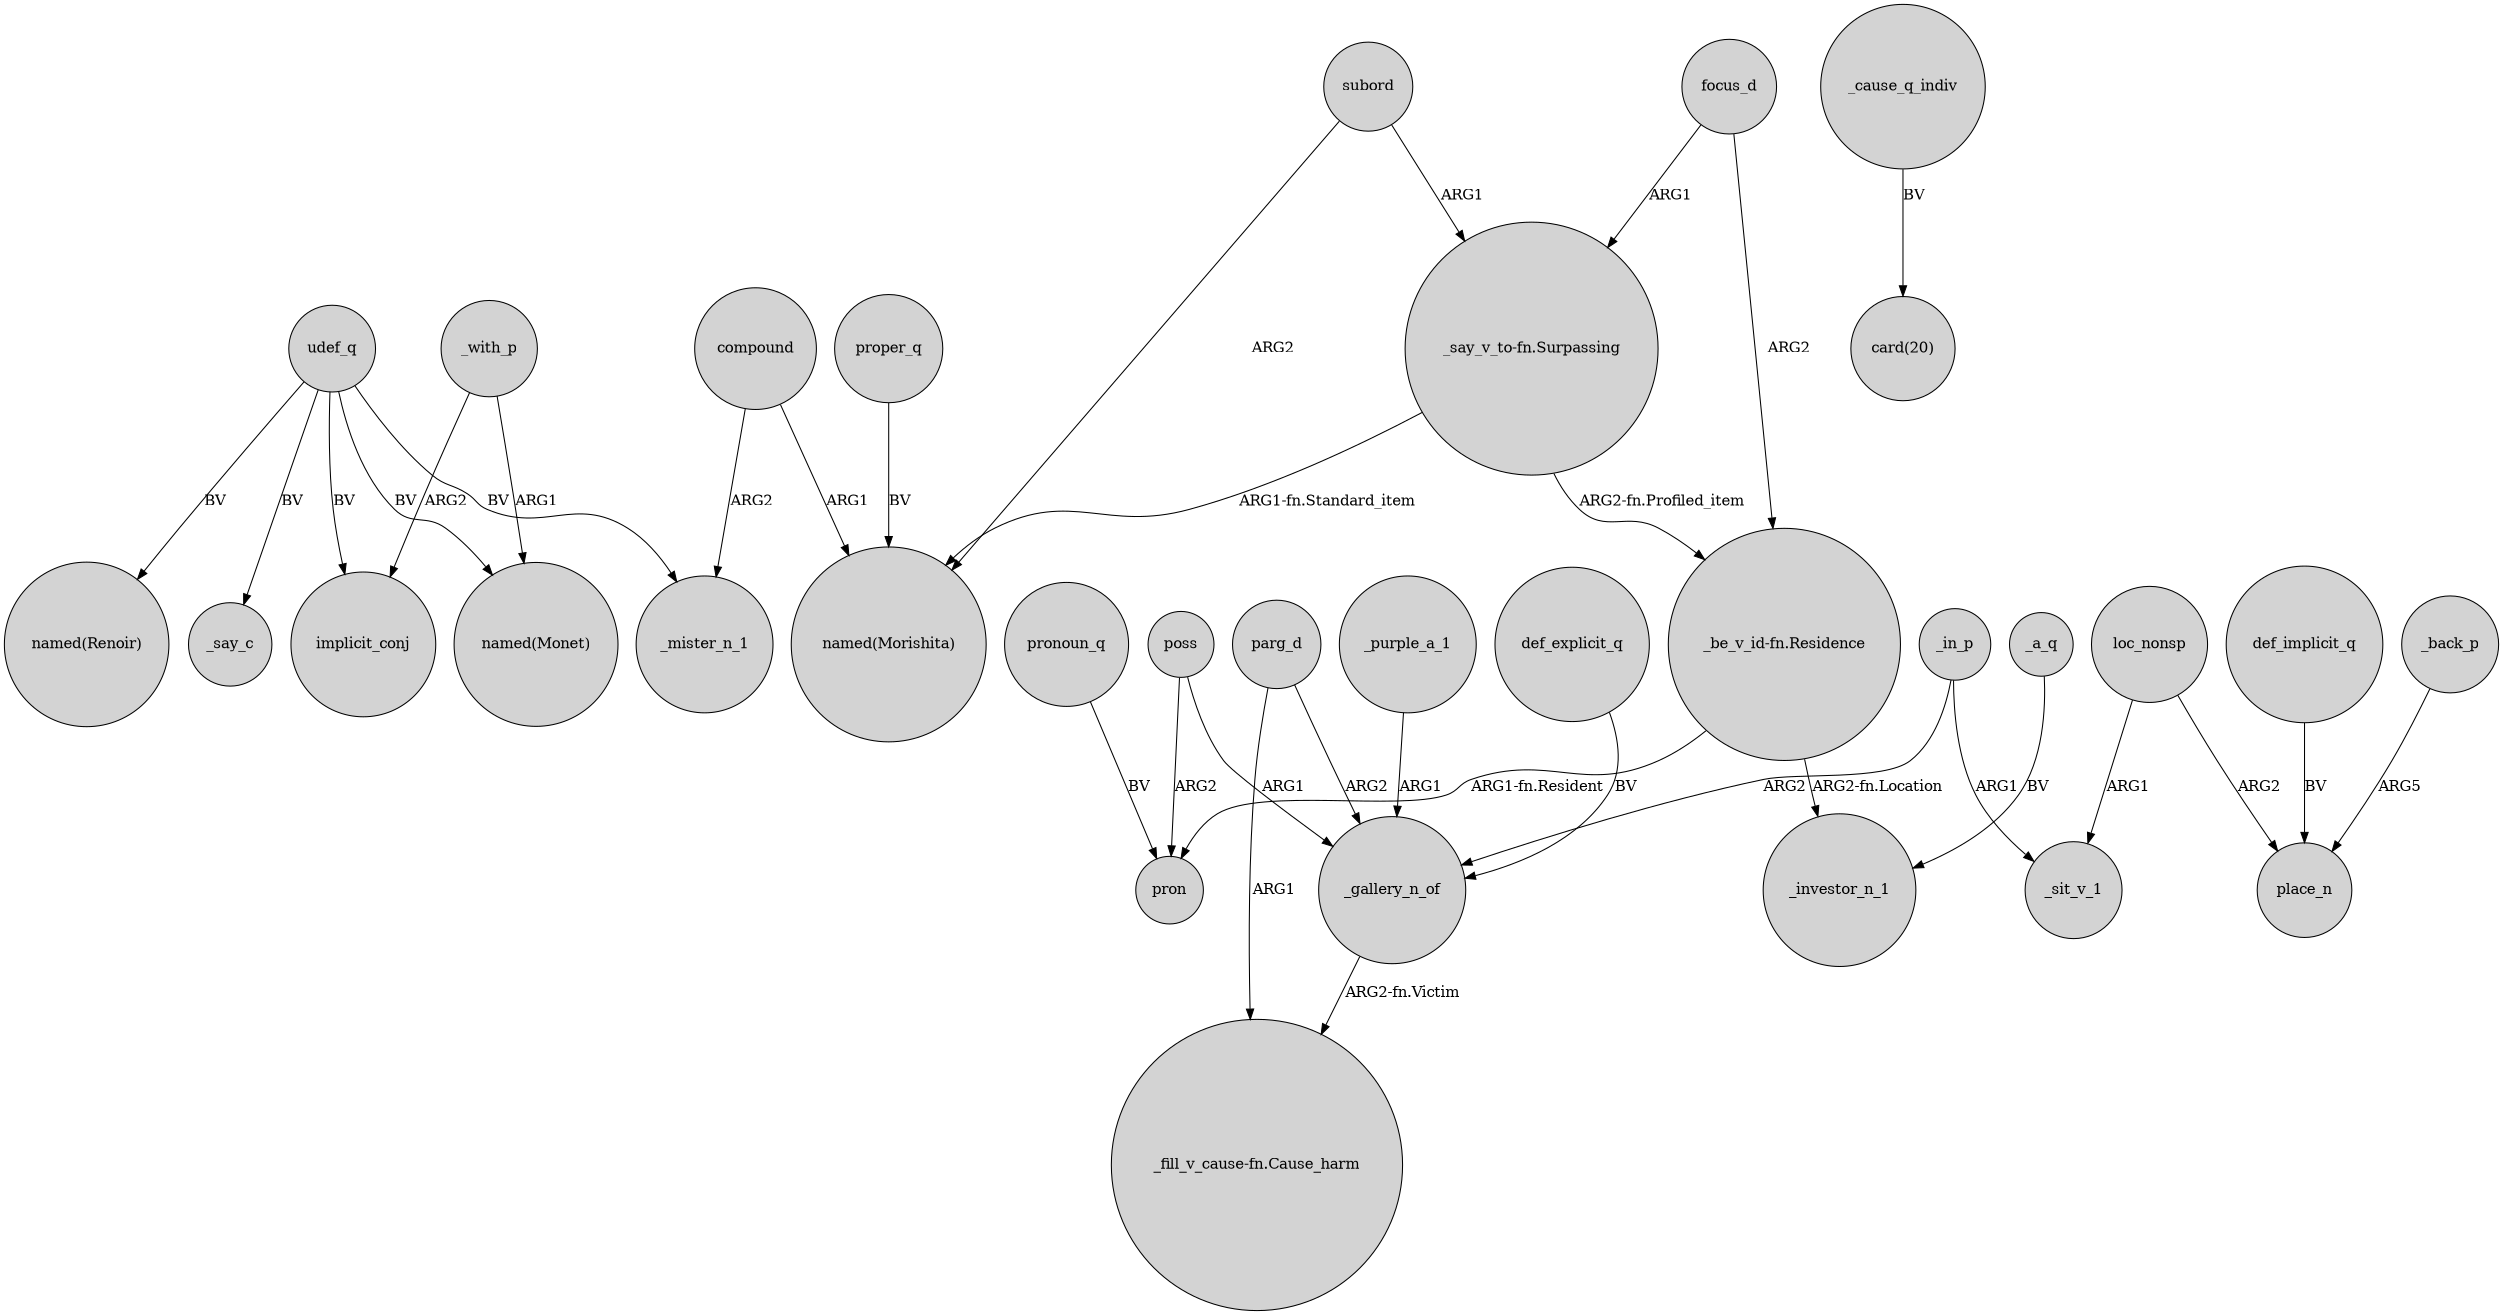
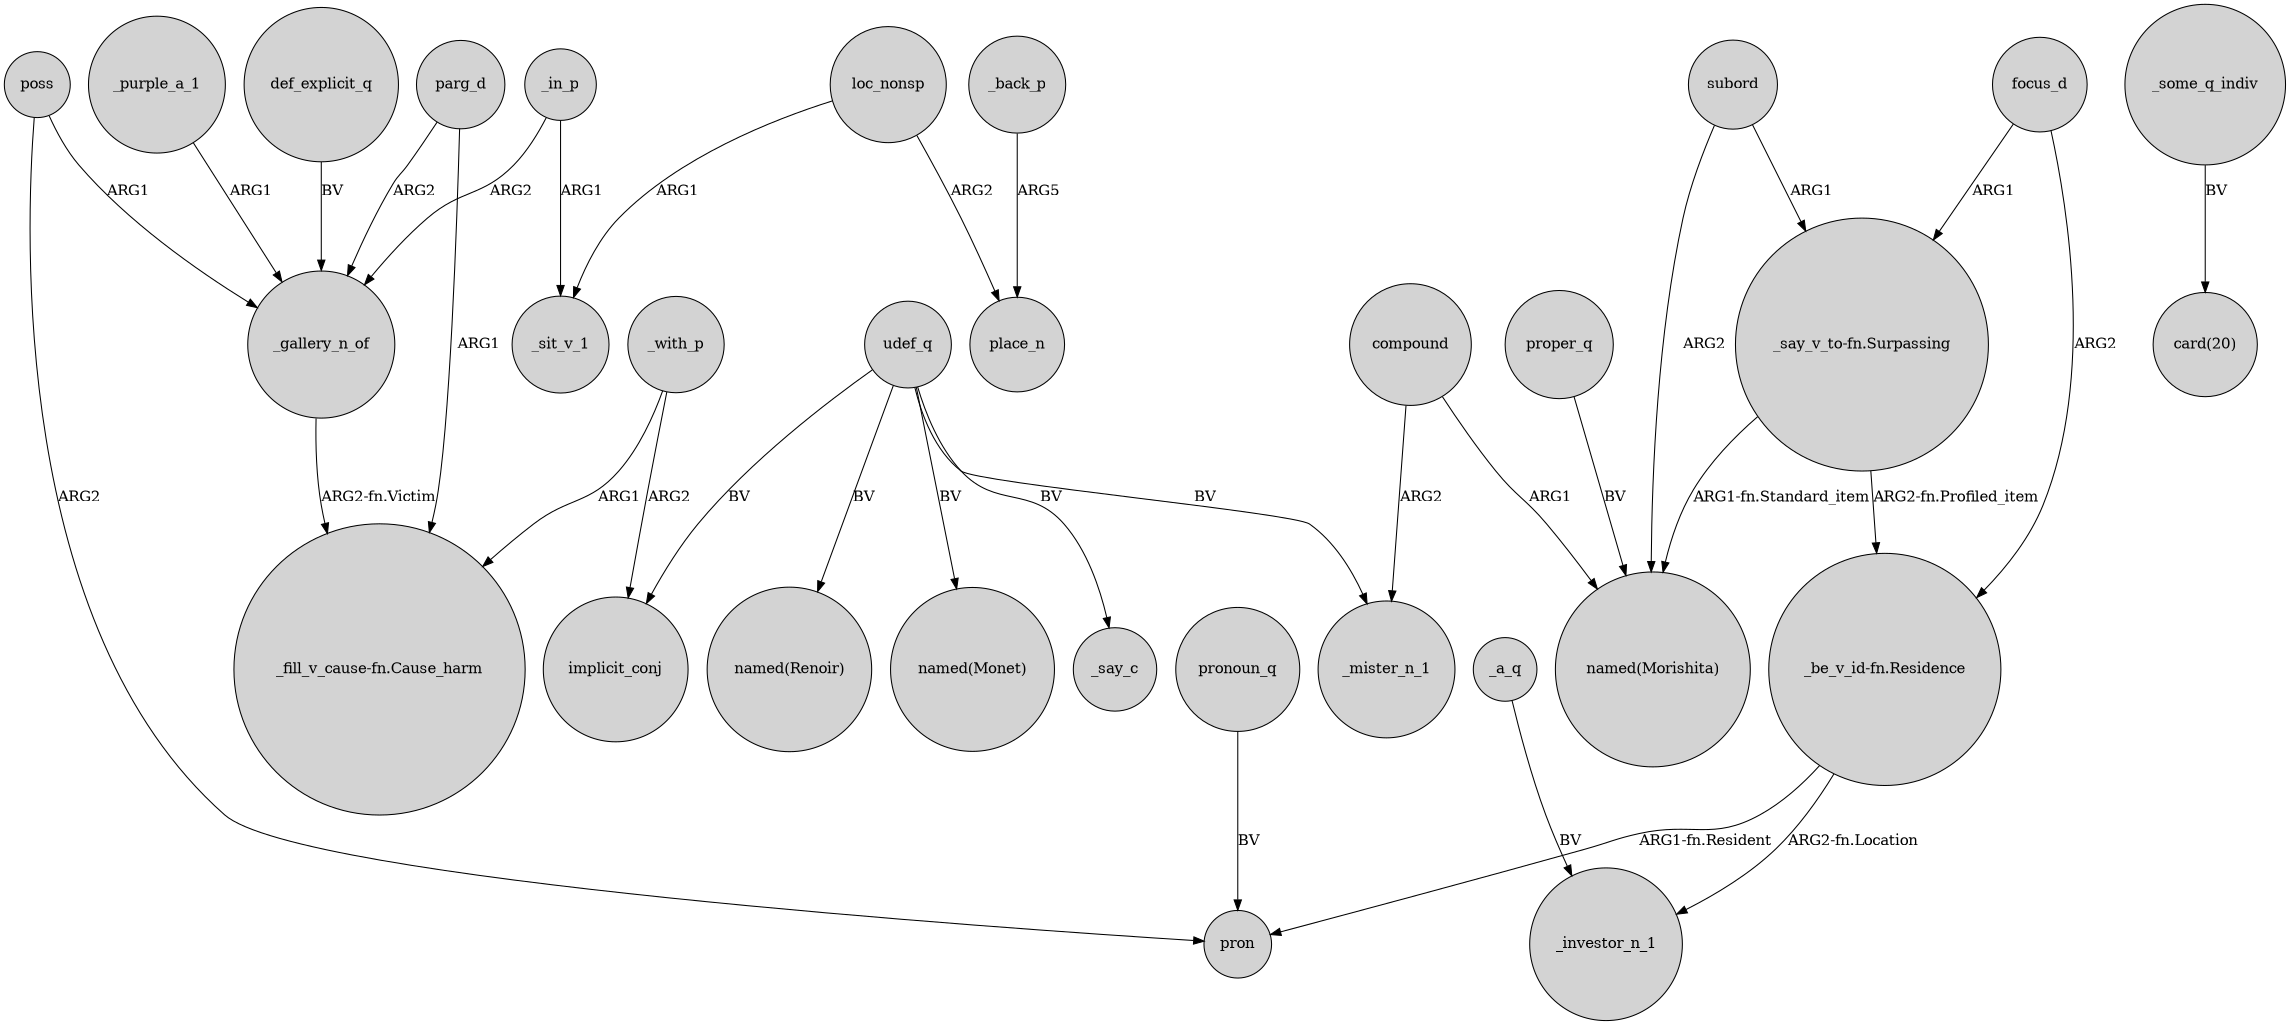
(1903, 87) -> (2205, 85)
(510, 474) -> (594, 492)
(2305, 644) -> none
